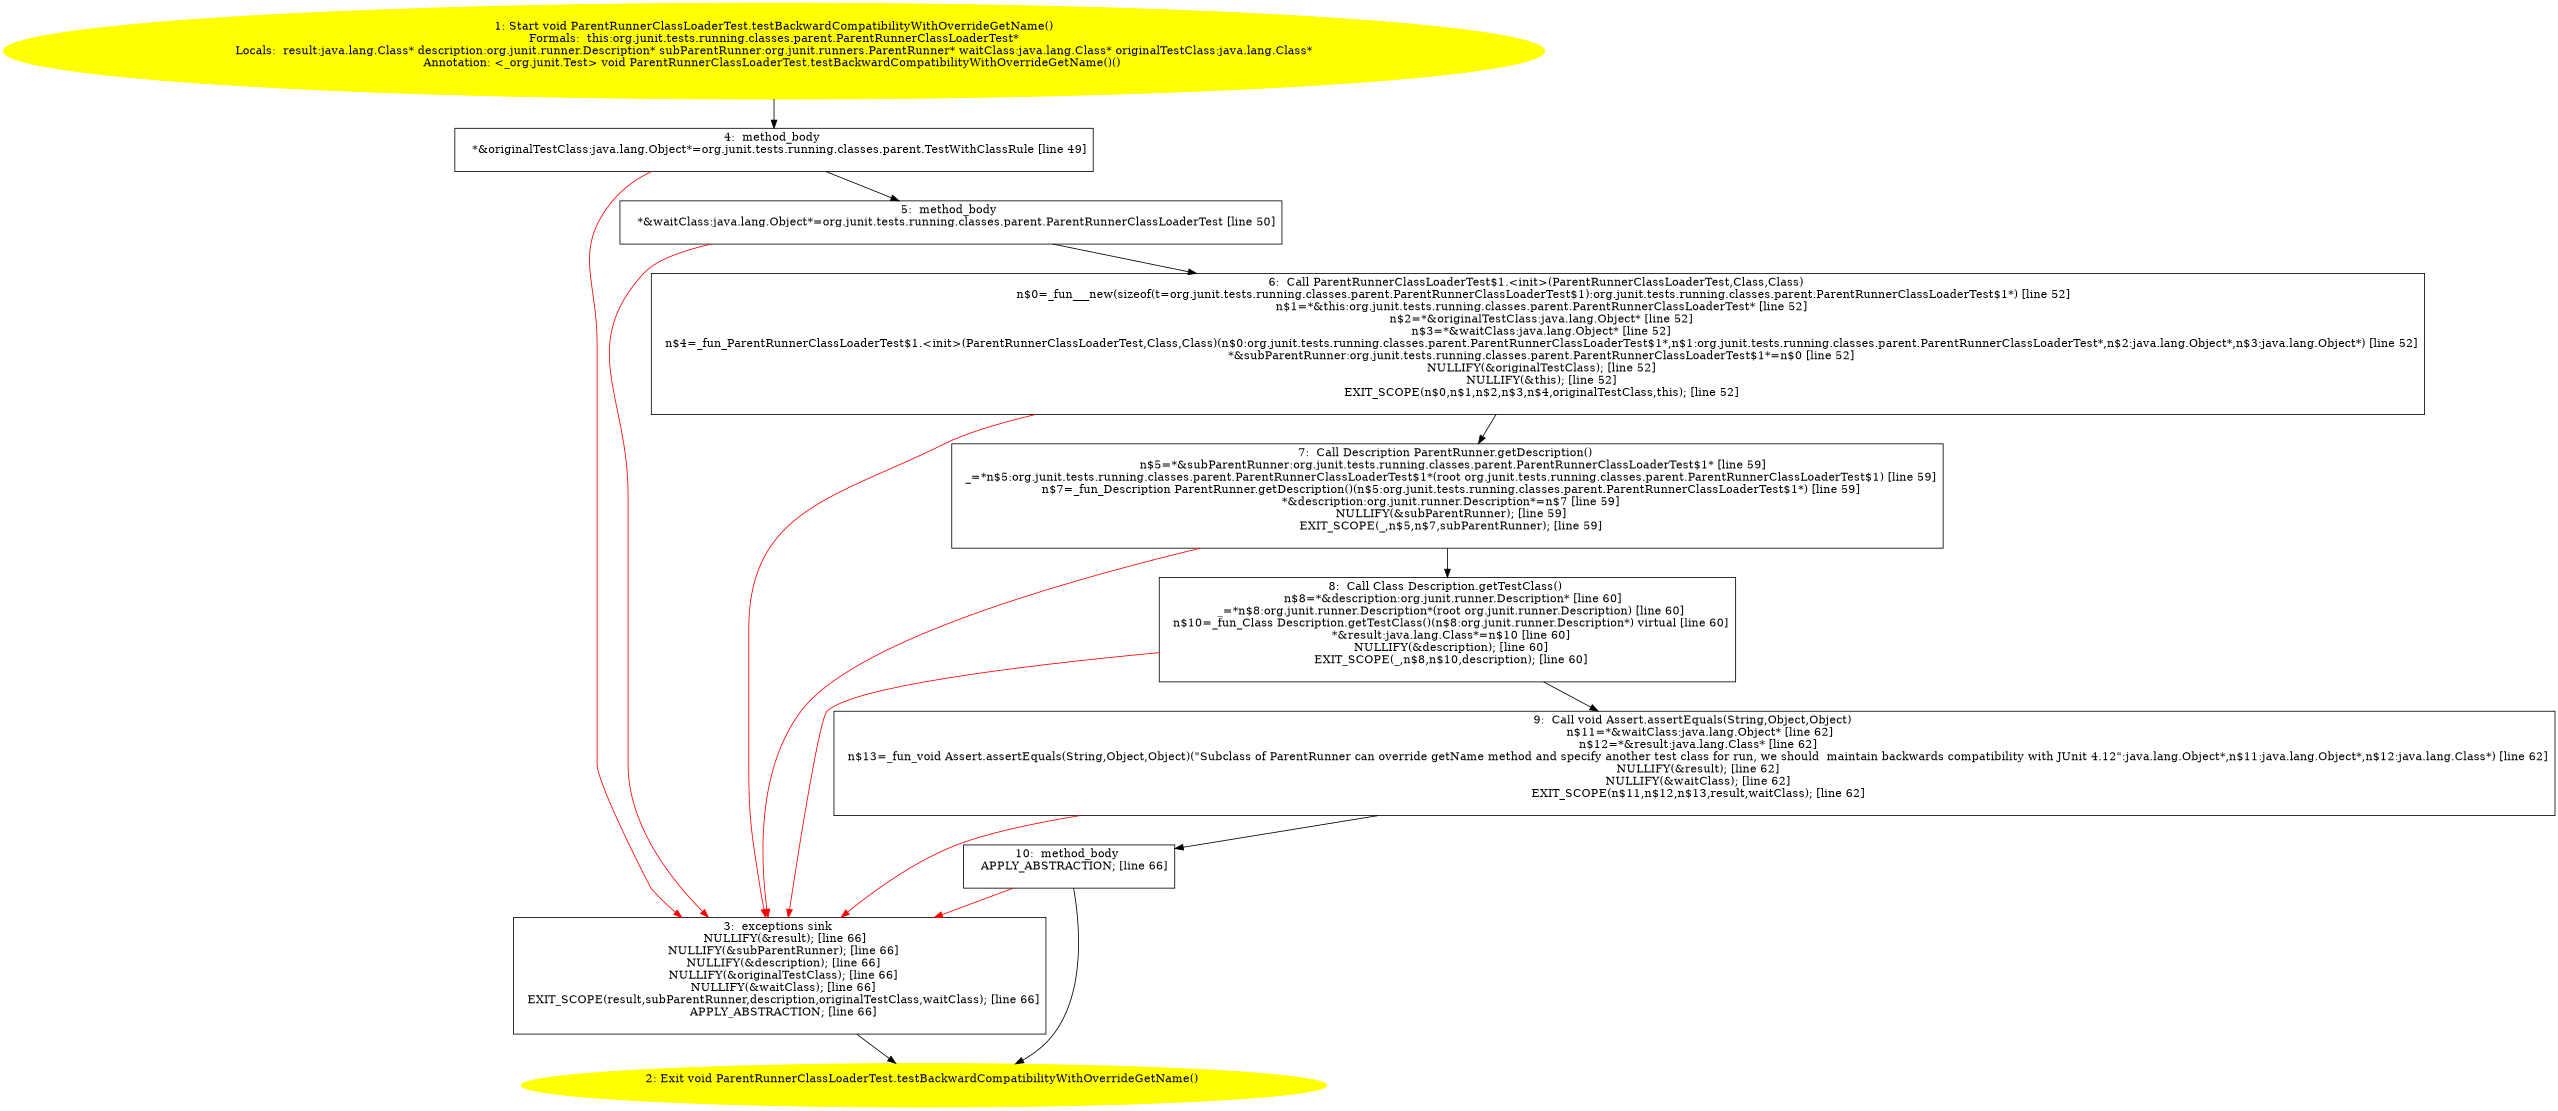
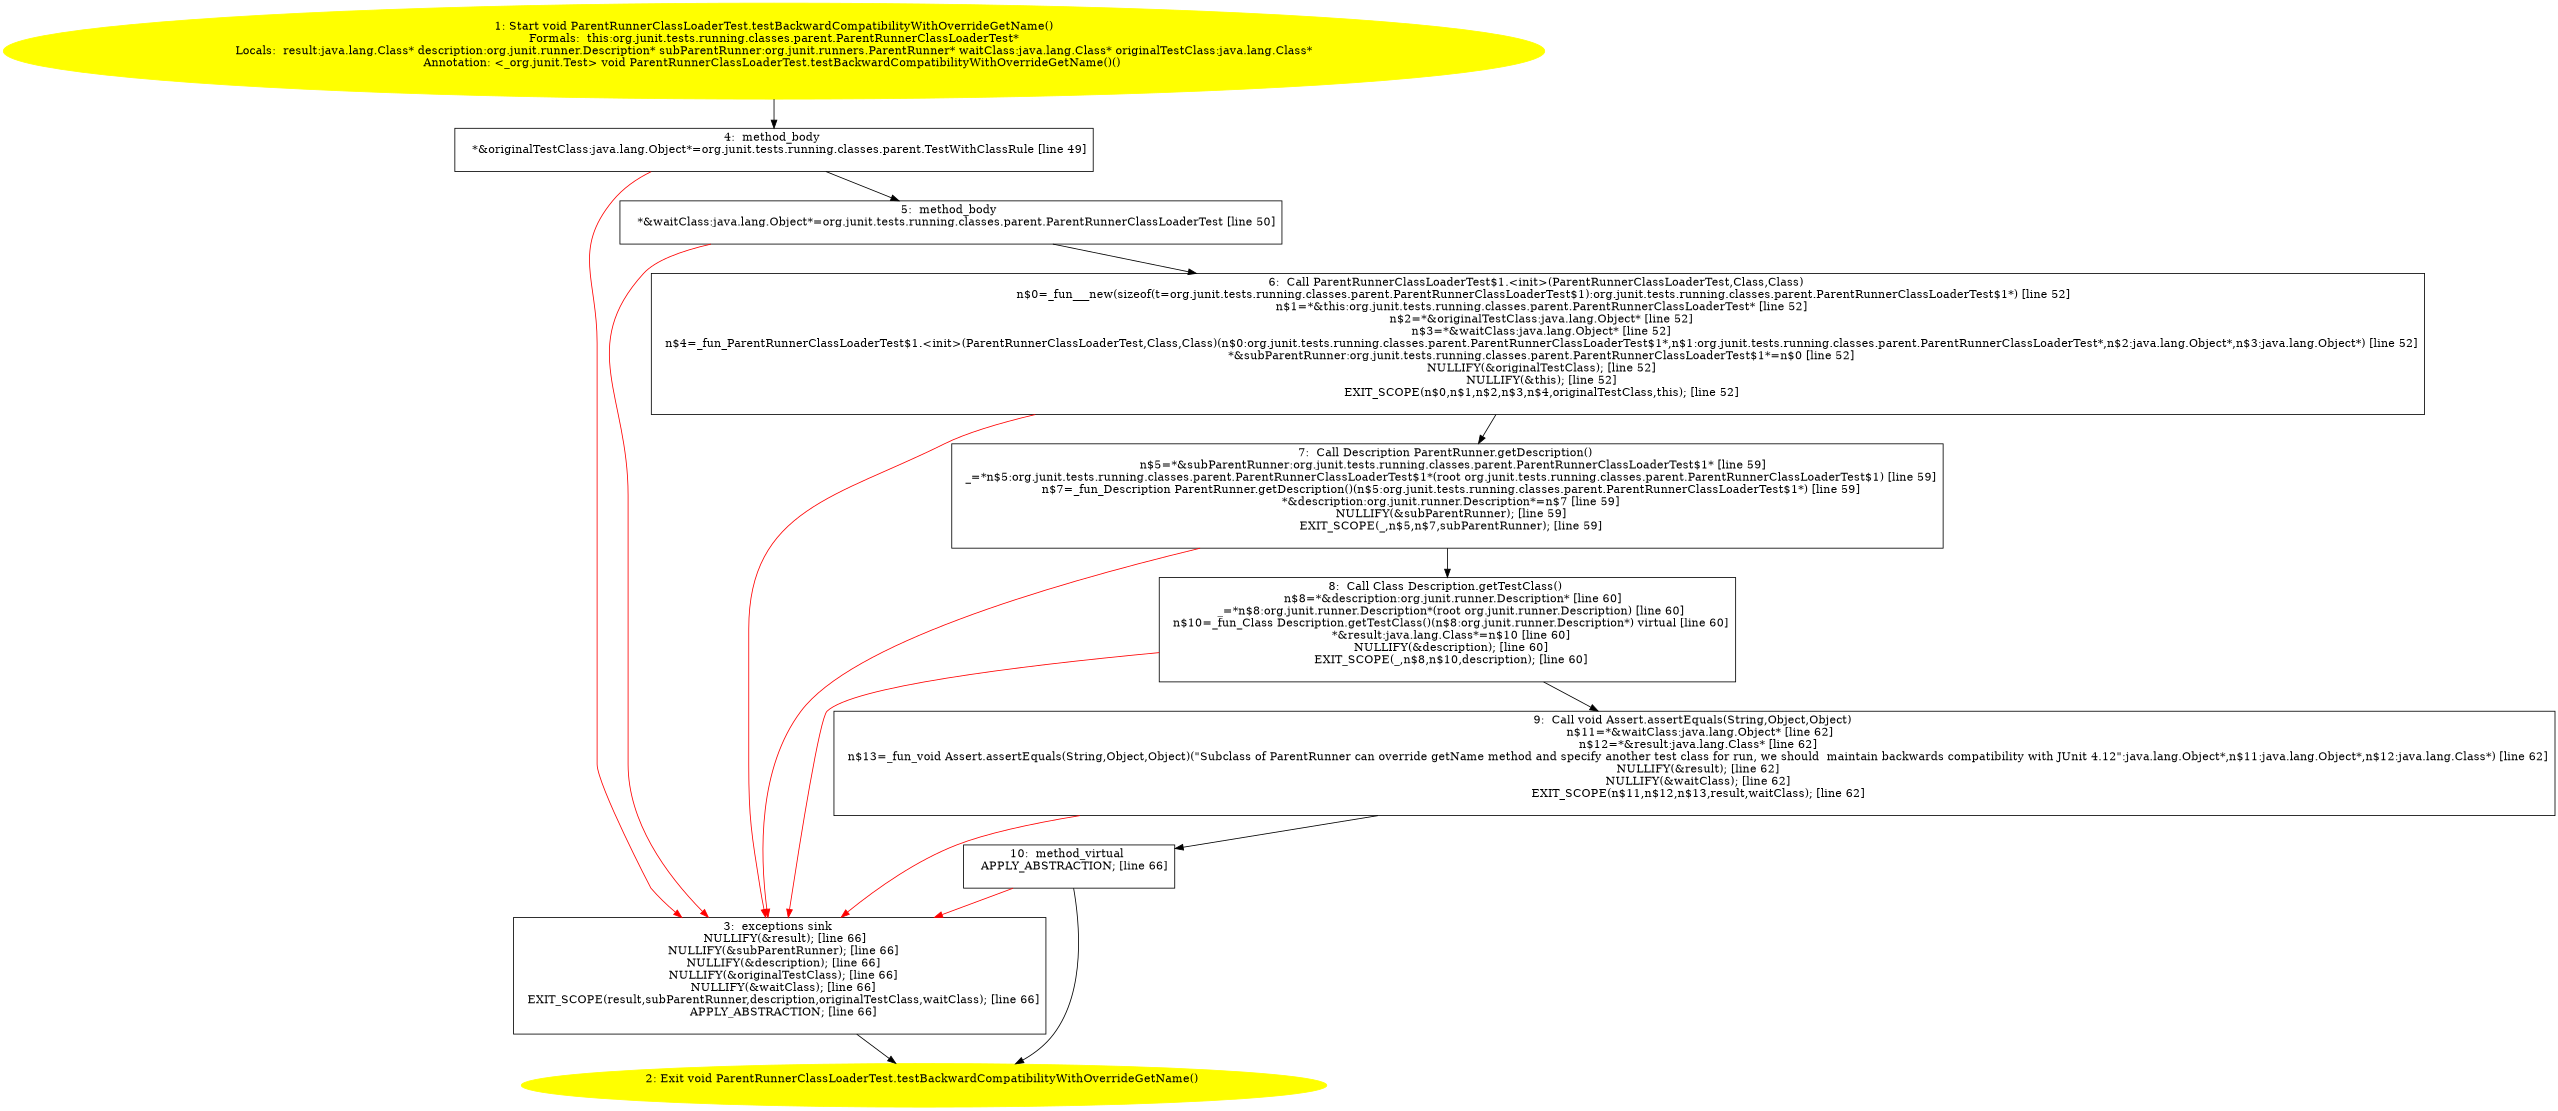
(1069, 867) -> (1069, 867)
